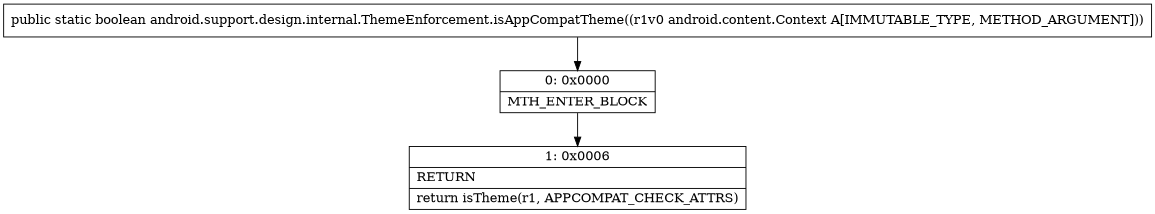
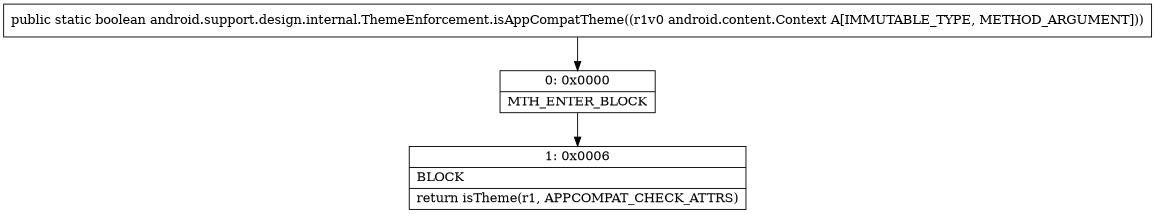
(446, 177) -> (440, 177)
